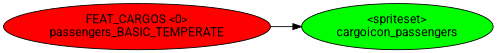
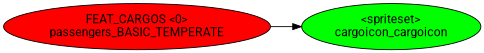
(397, 27) -> (391, 27)
